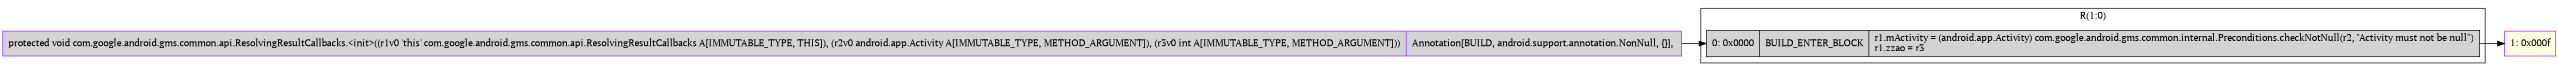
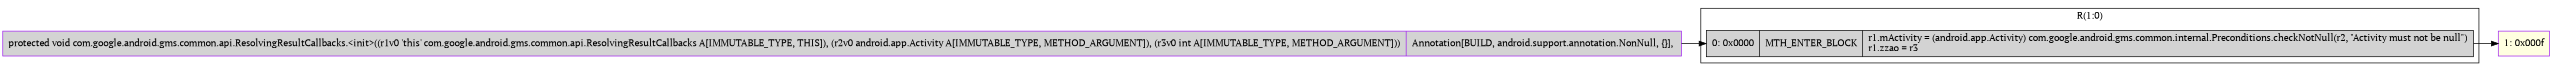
(1814, 43) -> (1811, 43)
